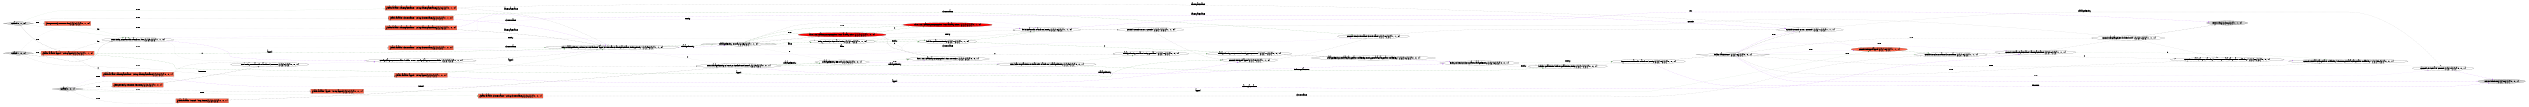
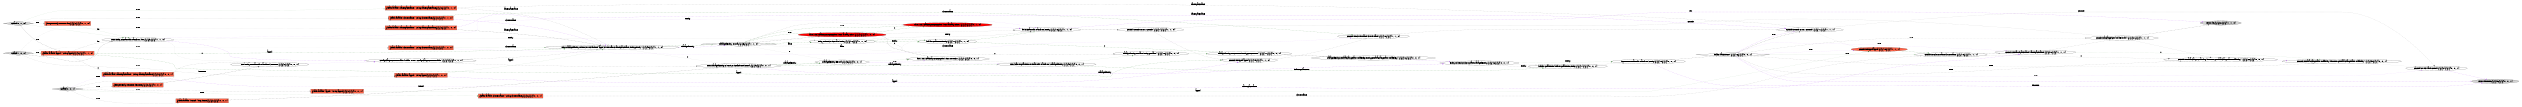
(2084, 11) -> (2081, 11)
